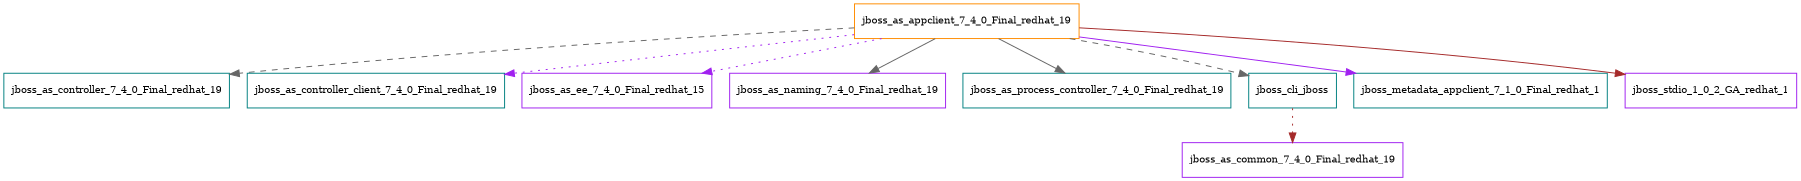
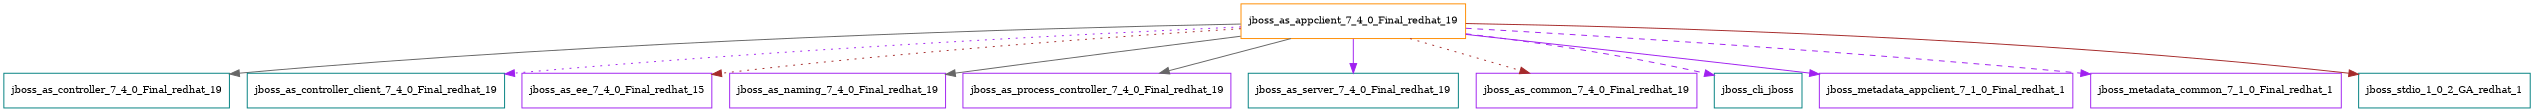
(547, 47) -> (740, 41)
(797, 55) -> (981, 48)
(1155, 55) -> (1639, 60)
(1097, 91) -> (1097, 91)
none -> (1353, 91)
(1481, 91) -> (1946, 91)
(1711, 91) -> (2444, 91)
none -> (2216, 91)
(1293, 121) -> (1465, 54)
